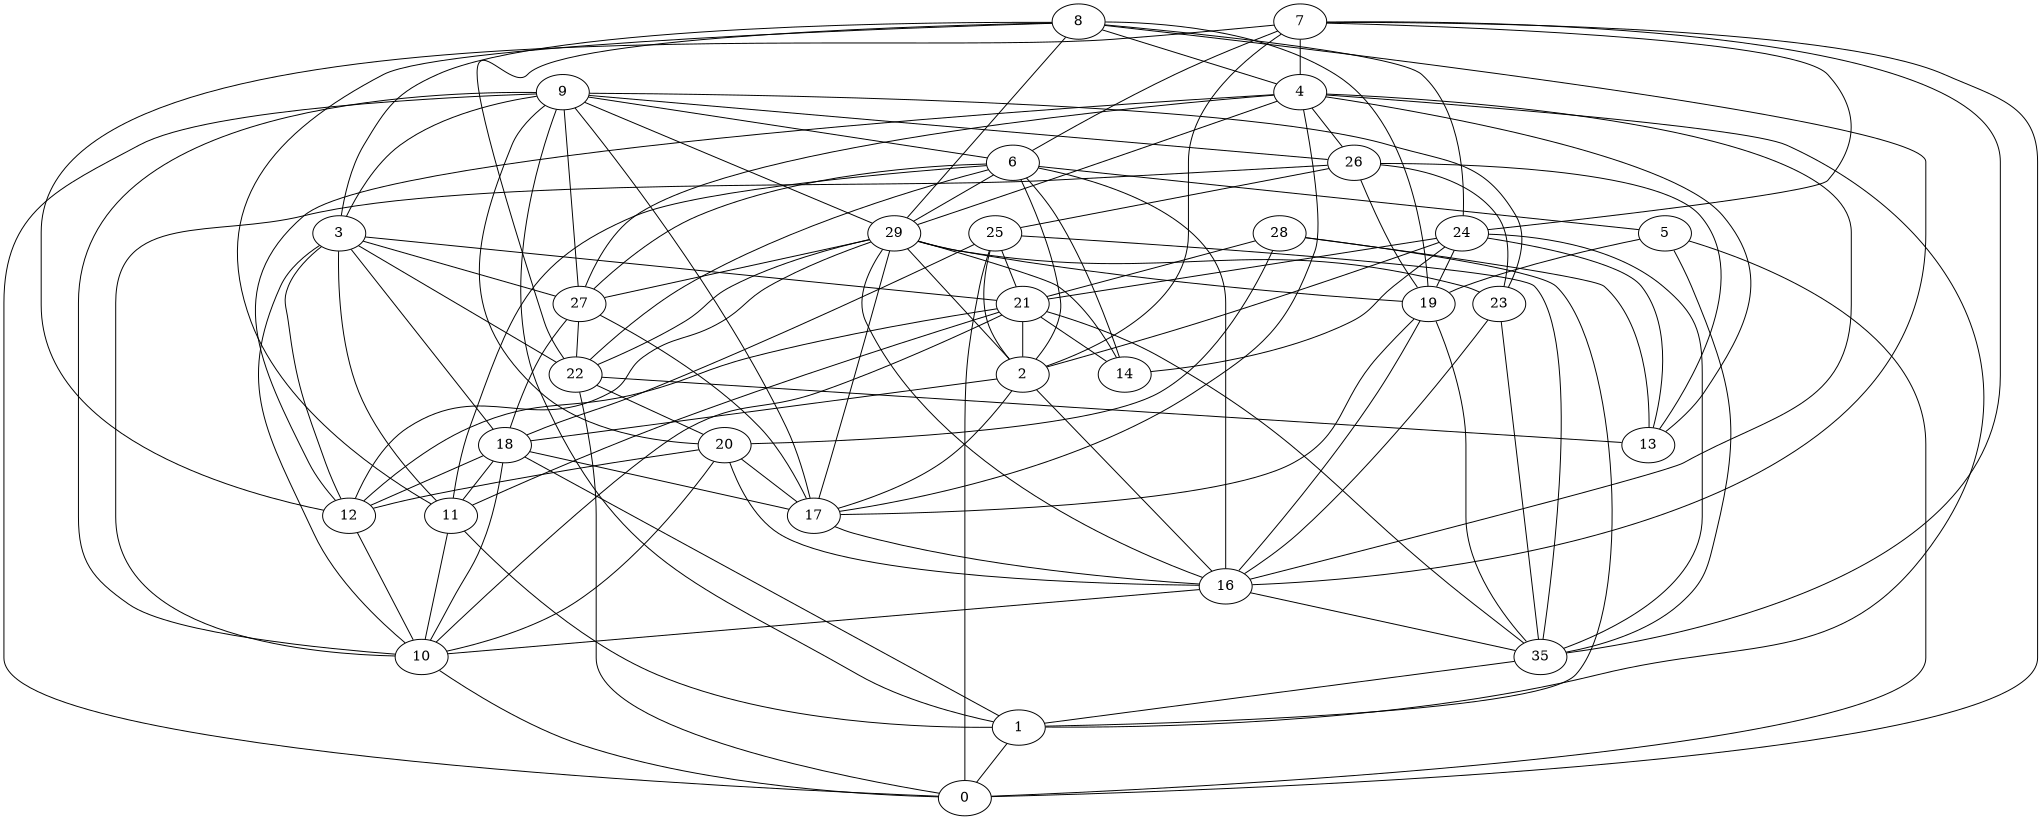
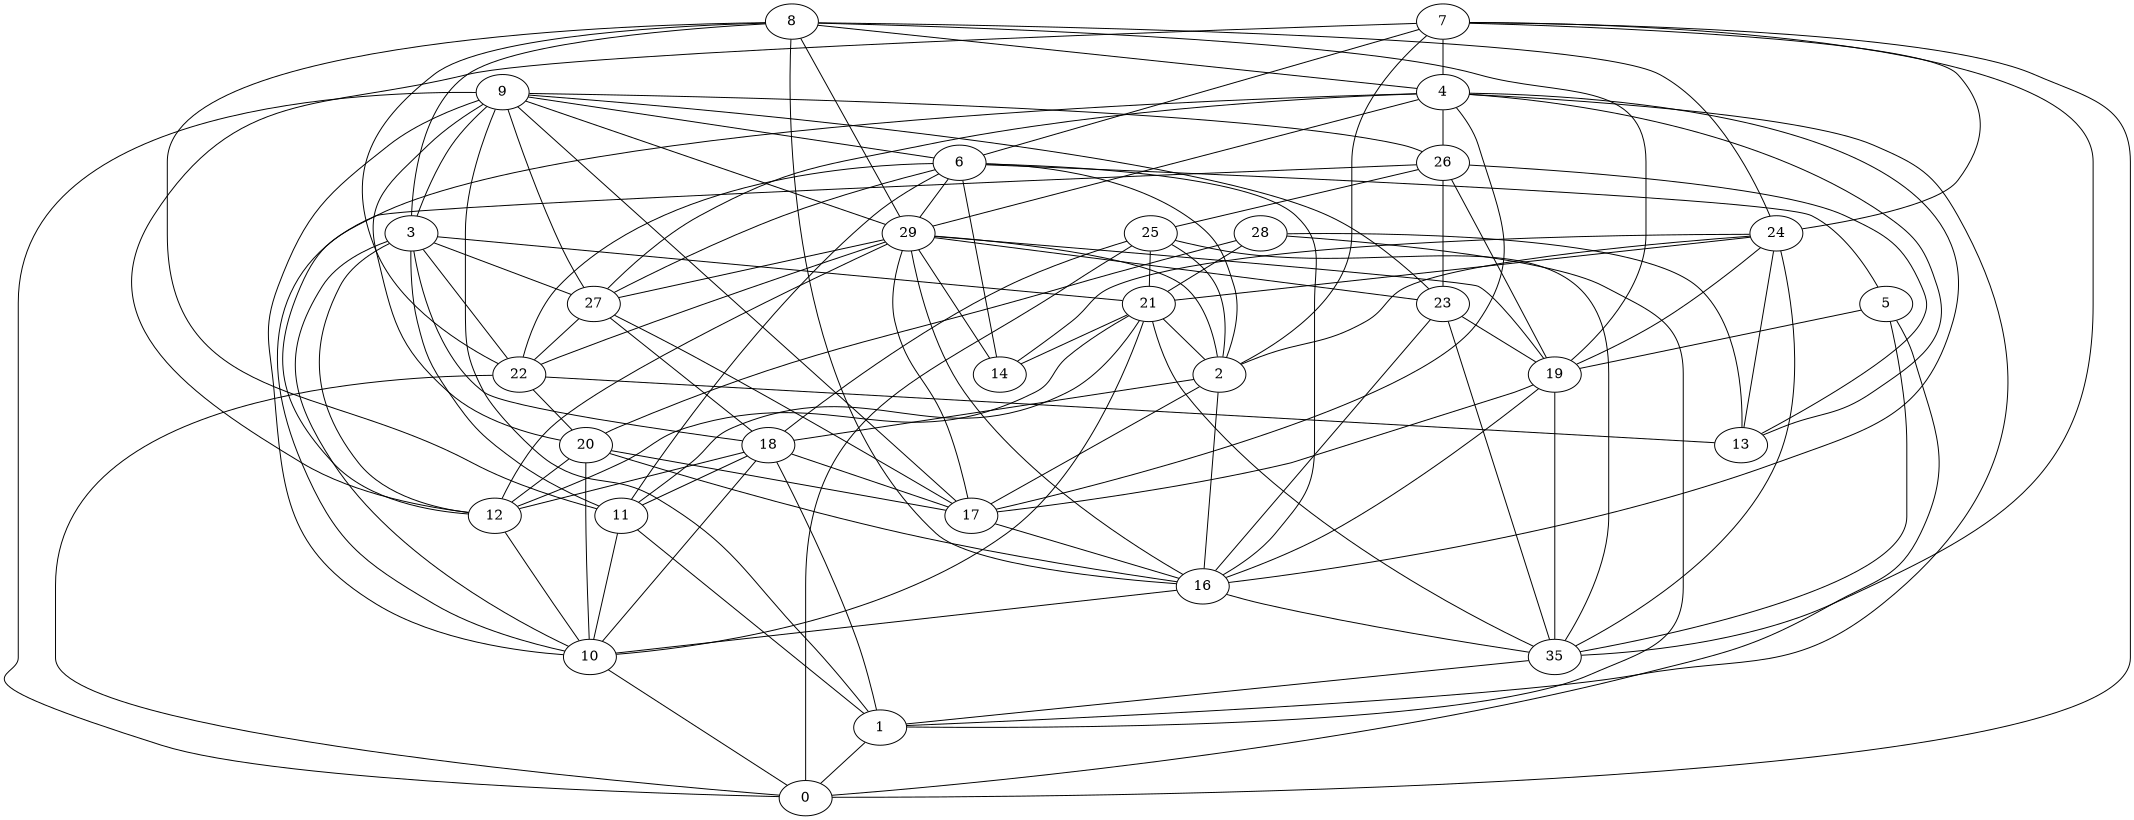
none -> (1499, 339)
